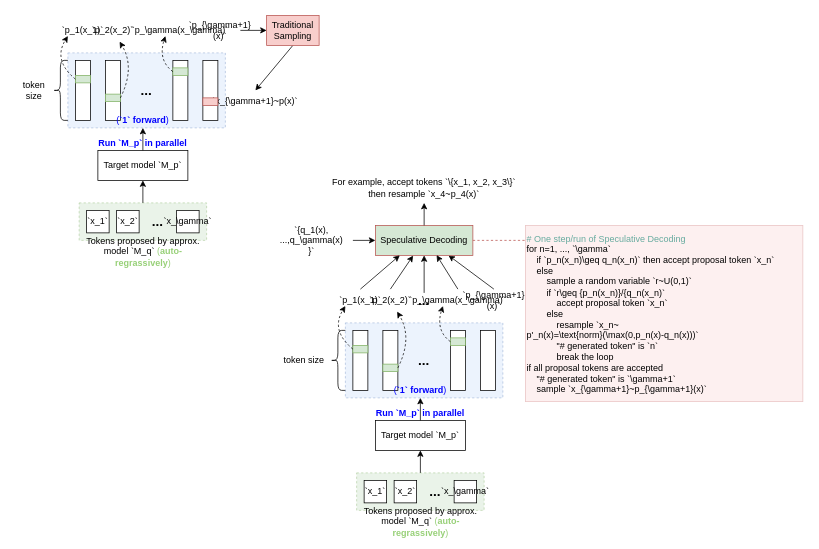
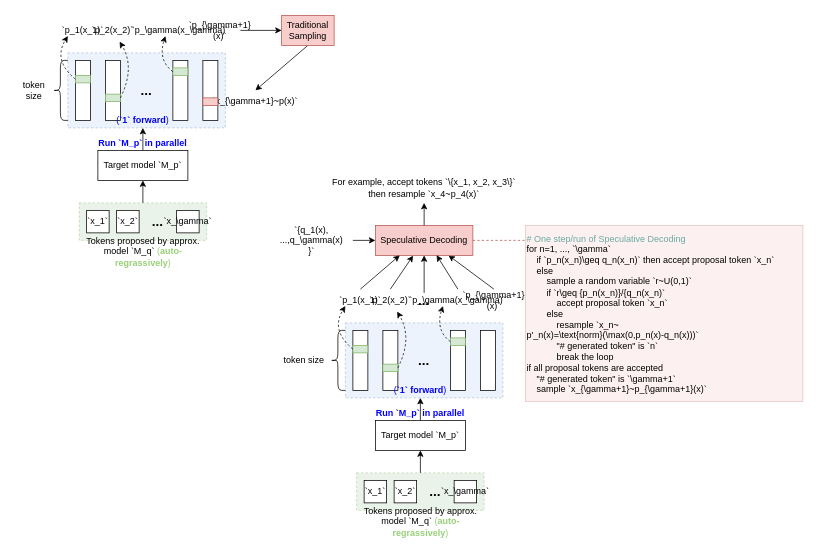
(293, 30) -> (308, 30)
(424, 240) -> (424, 240)
